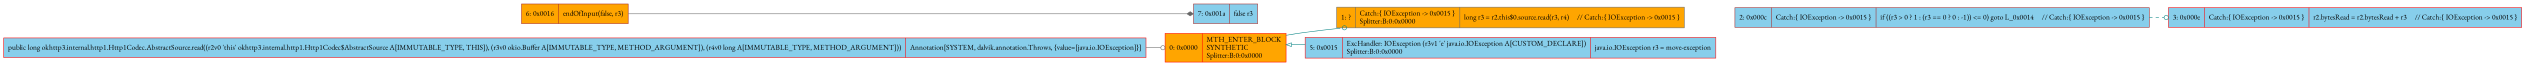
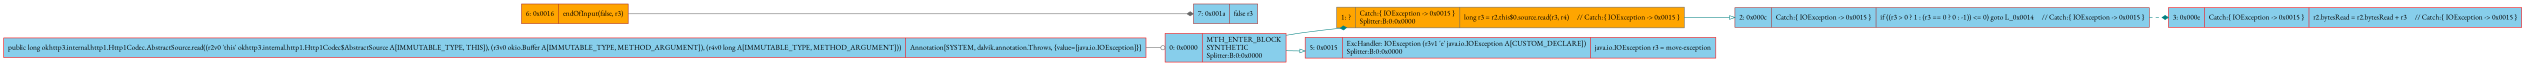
none -> (1707, 18)
(2157, 18) -> (2157, 18)
(1313, 31) -> (1313, 31)
(1298, 45) -> (1293, 51)
(1226, 48) -> (1226, 48)
